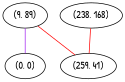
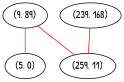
(91, 15) -> (91, 15)
(25, 66) -> (25, 66)
(88, 66) -> (88, 66)
